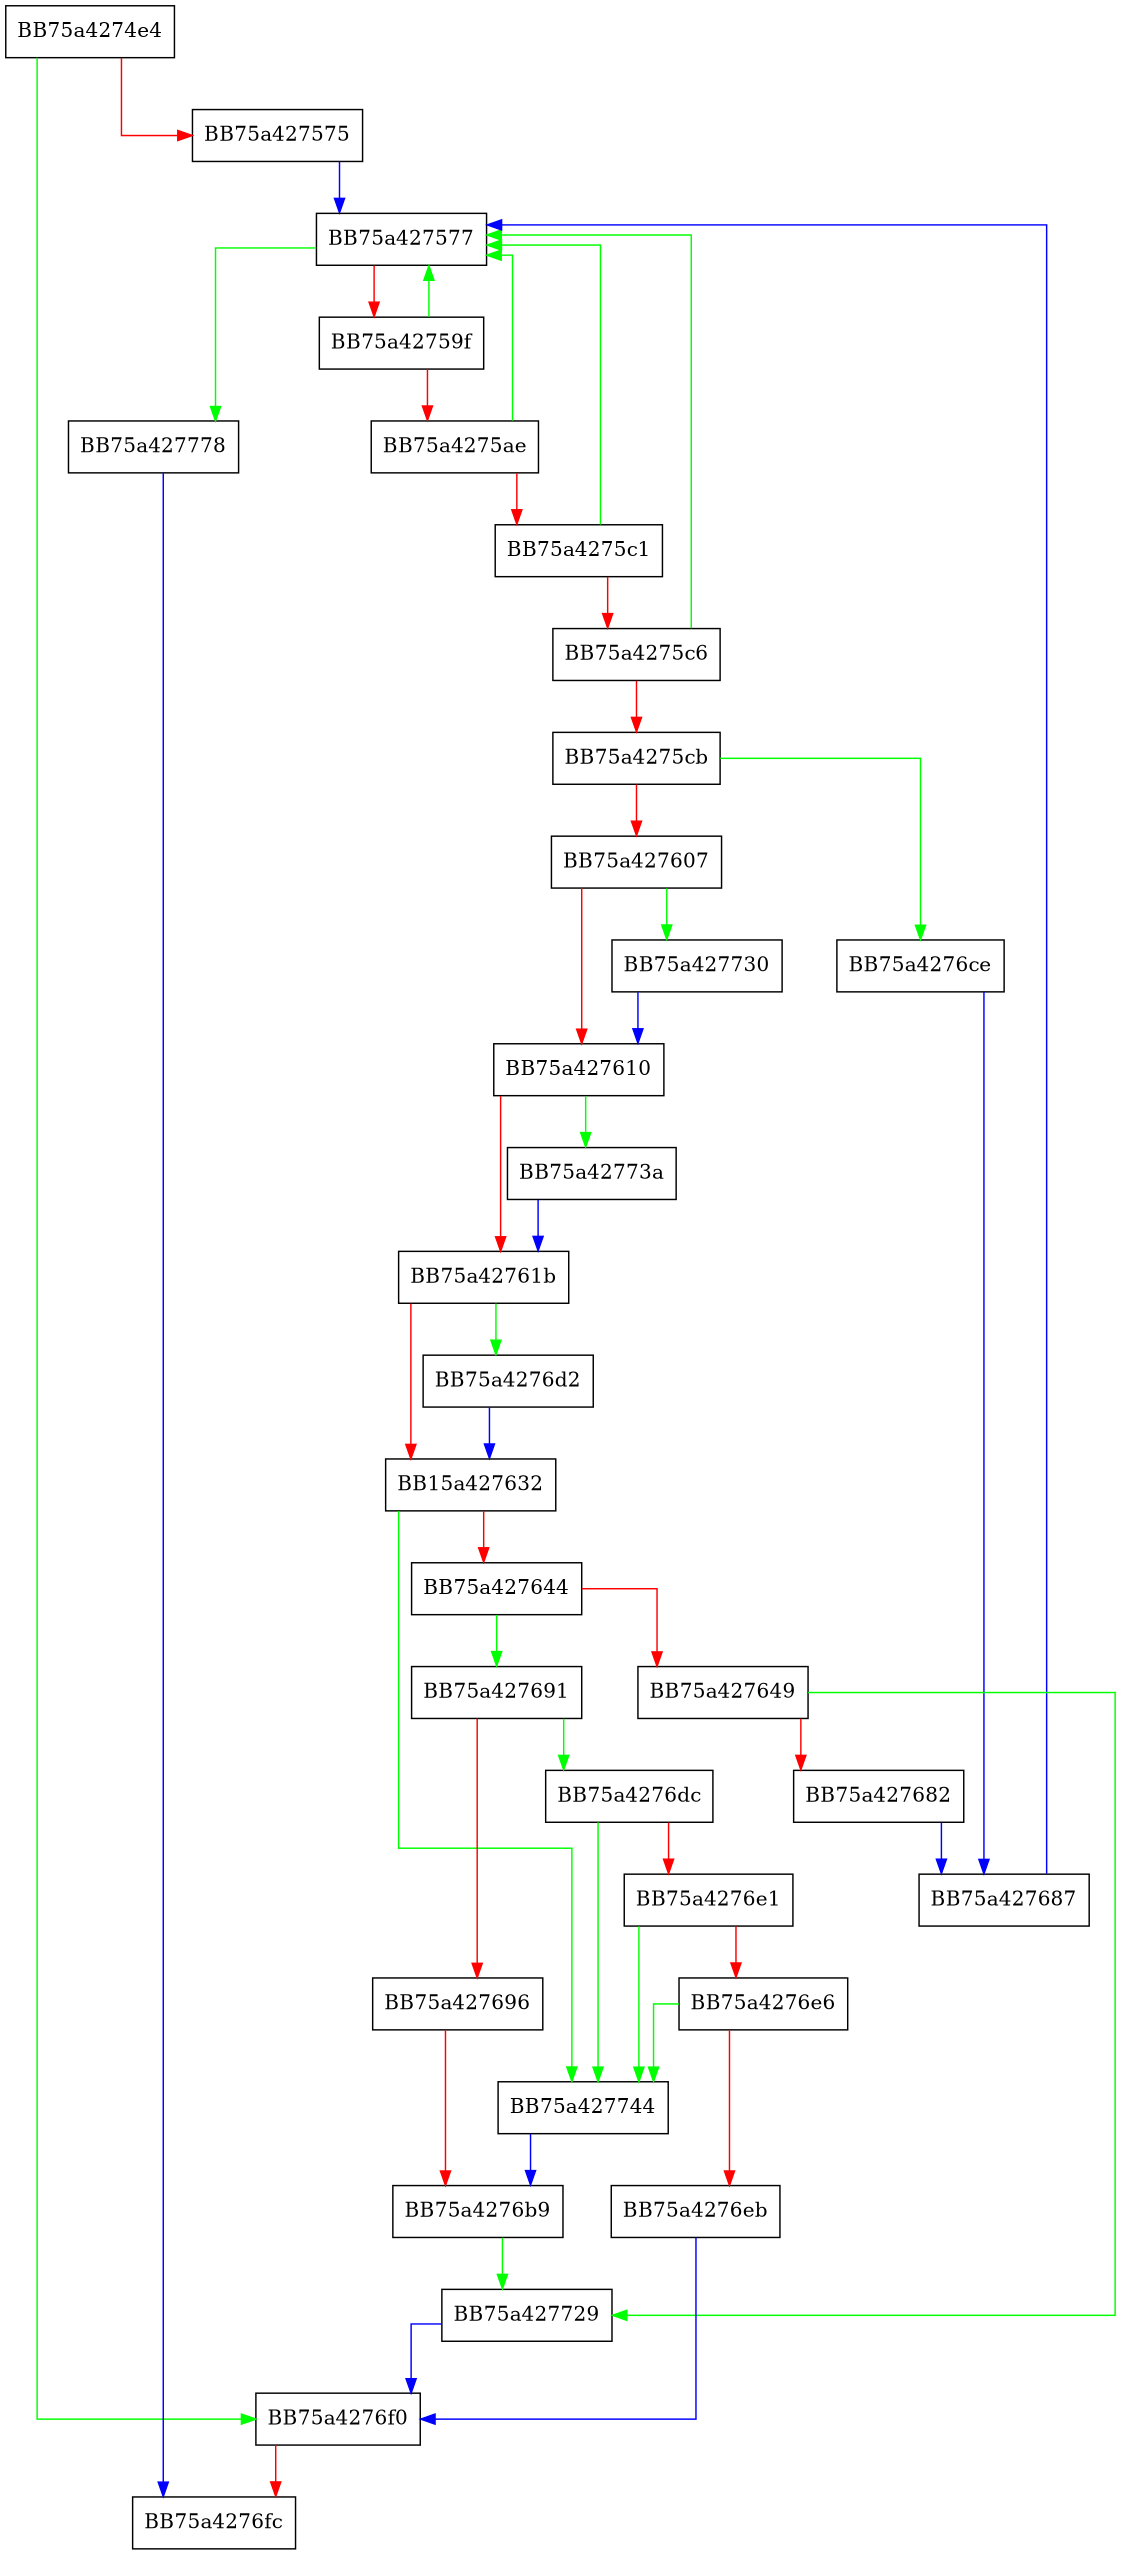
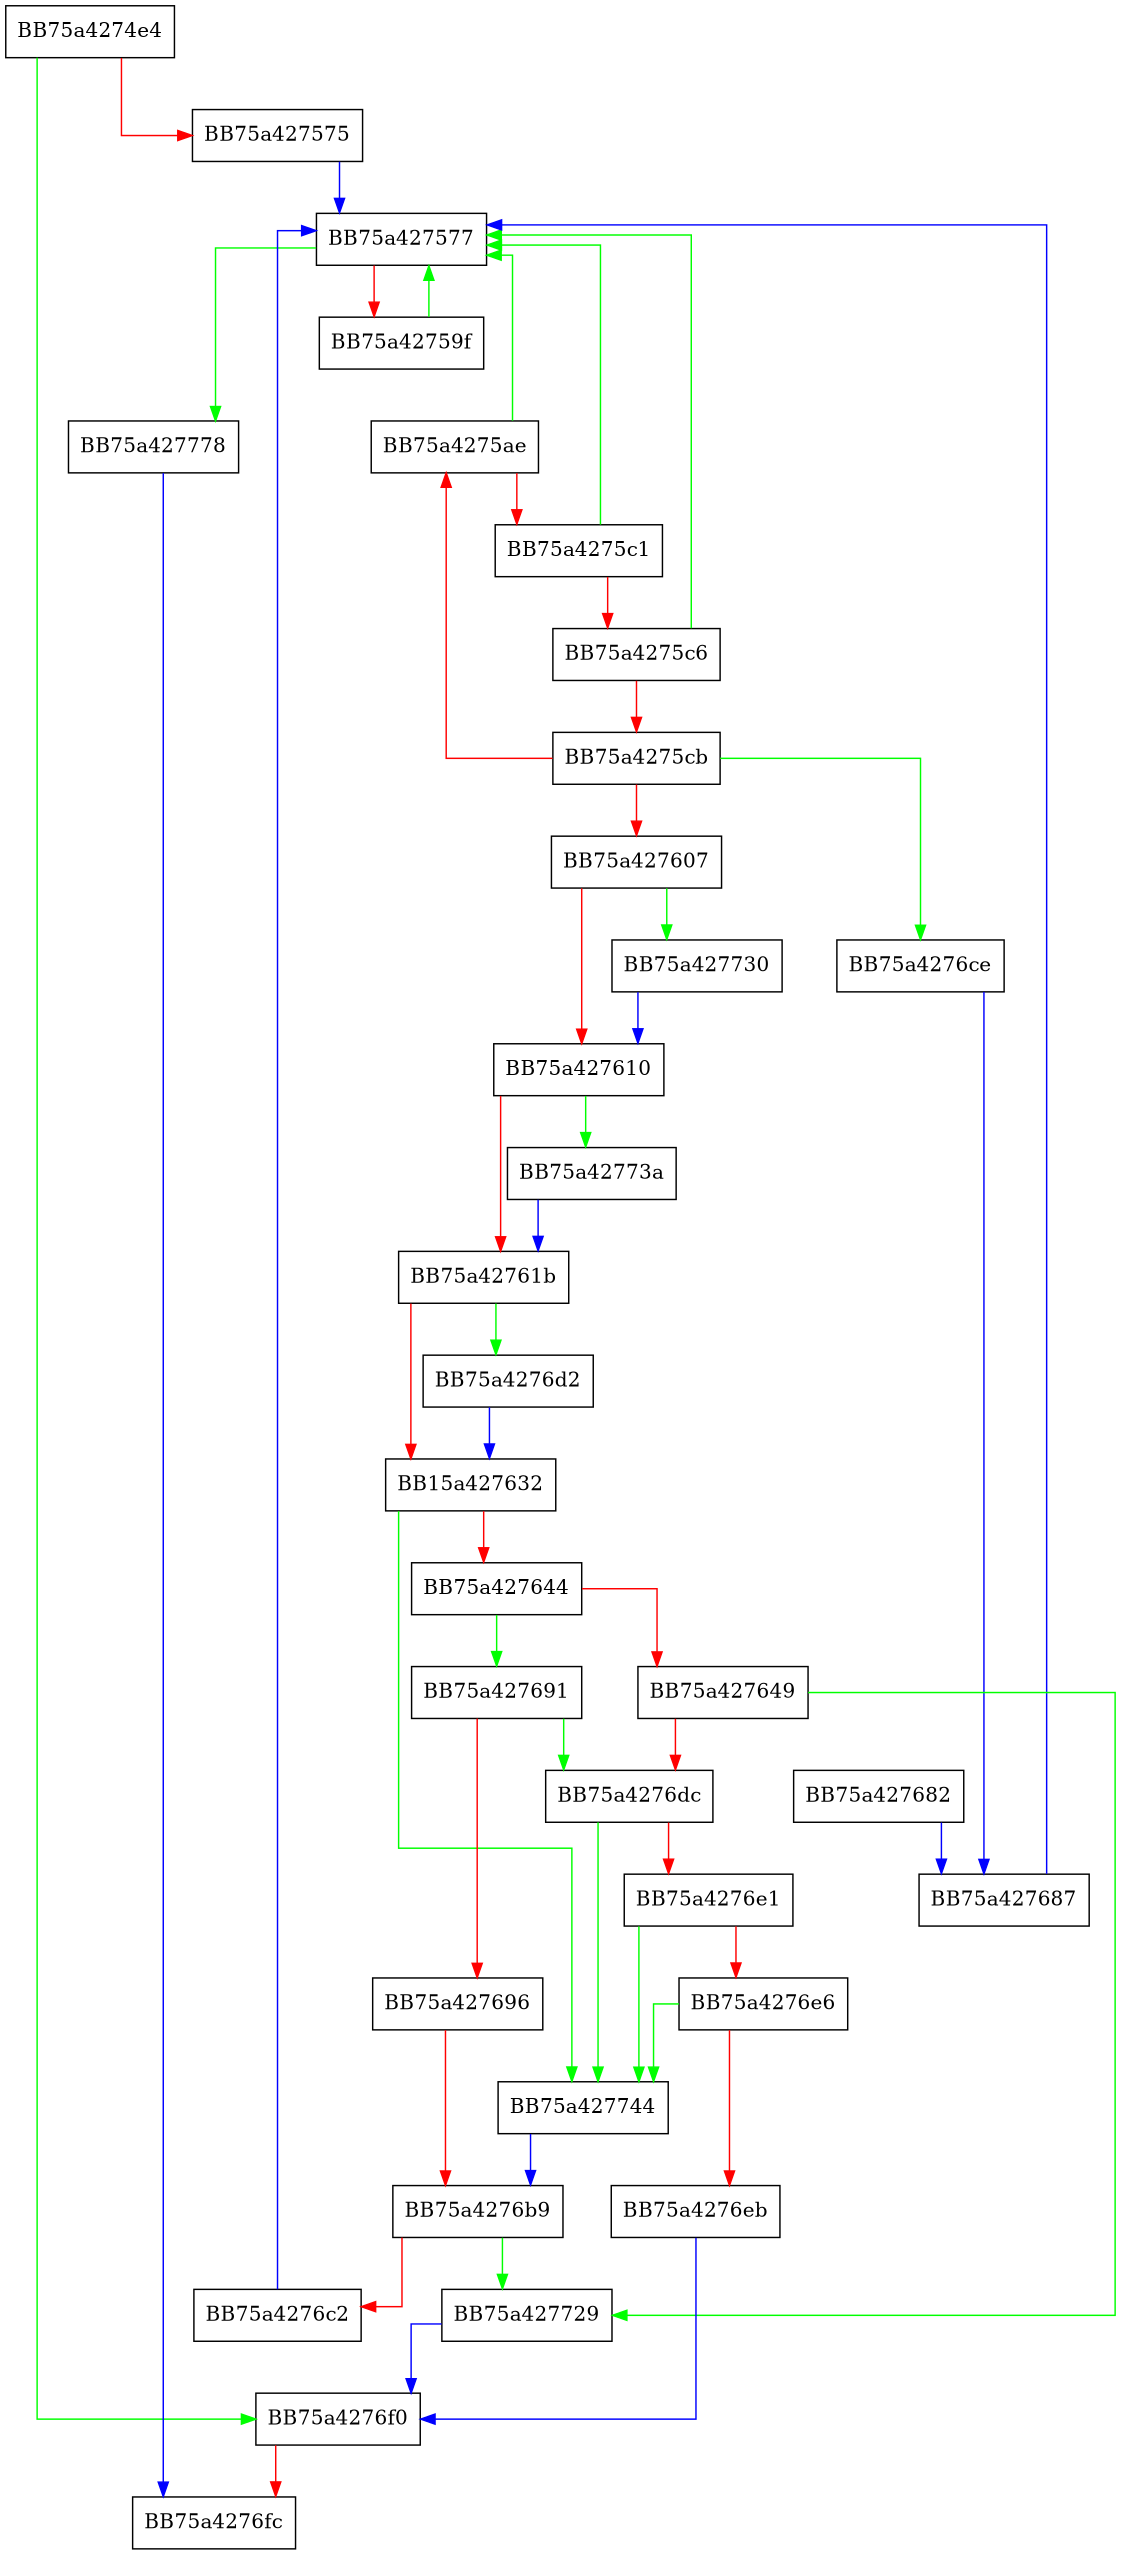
(427, 388) -> (446, 676)
(801, 1737) -> (675, 1737)
none -> (278, 2315)
